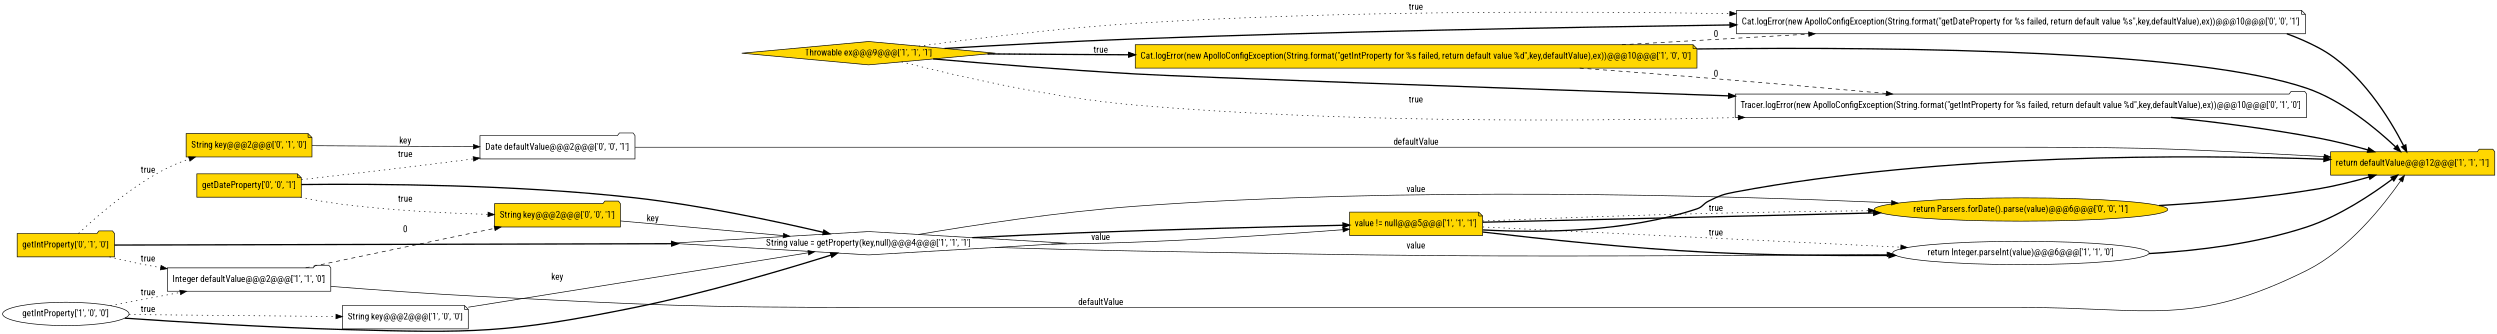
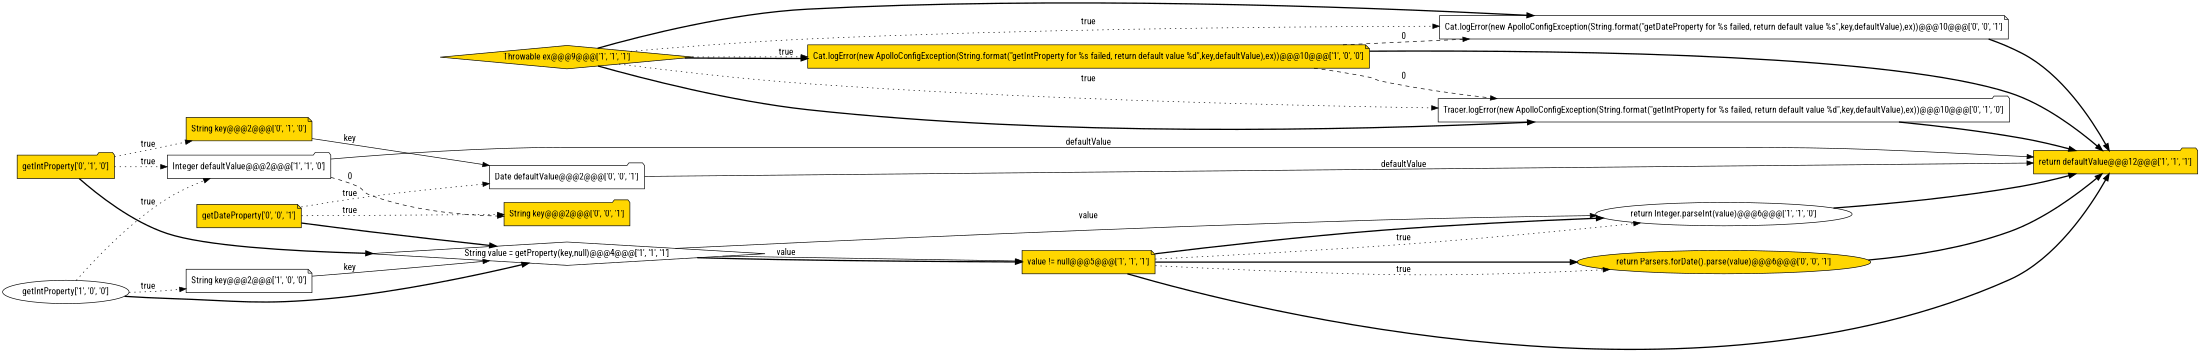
(1404, 195) -> none
(702, 228) -> none
